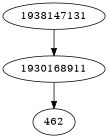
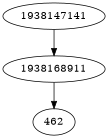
(54, 16) -> (54, 16)
(54, 69) -> (54, 69)
